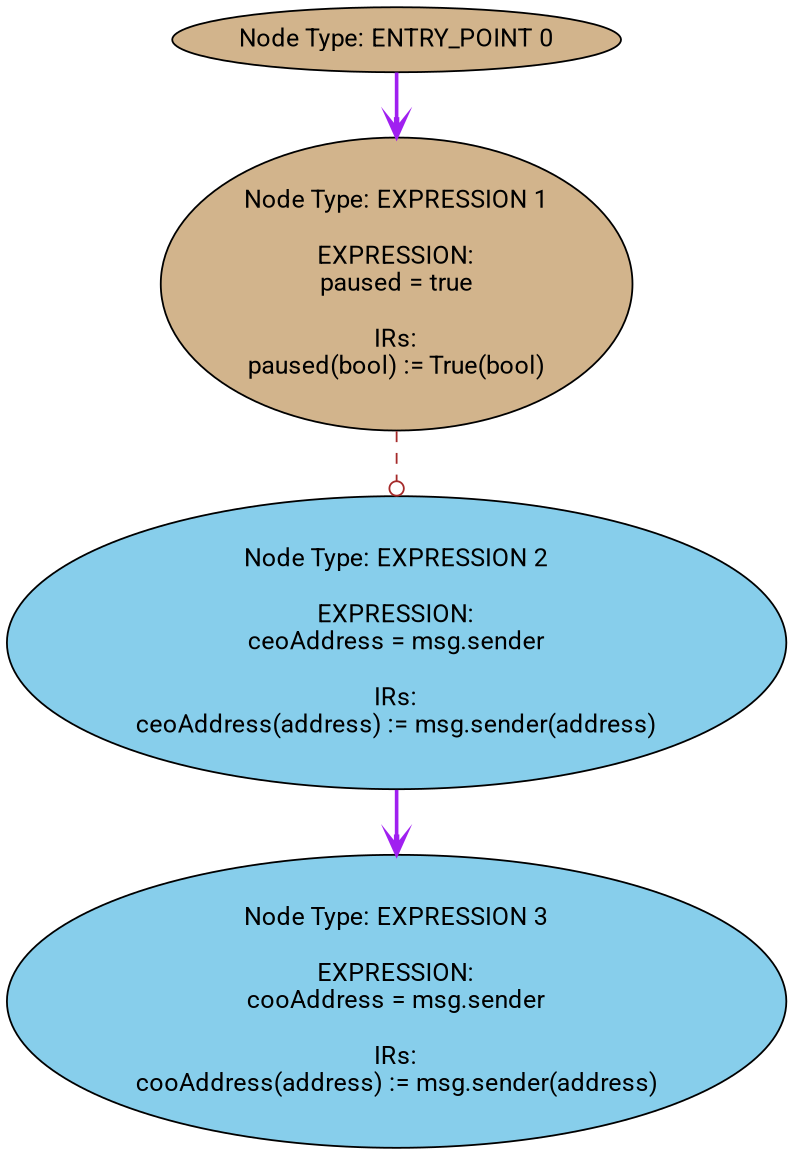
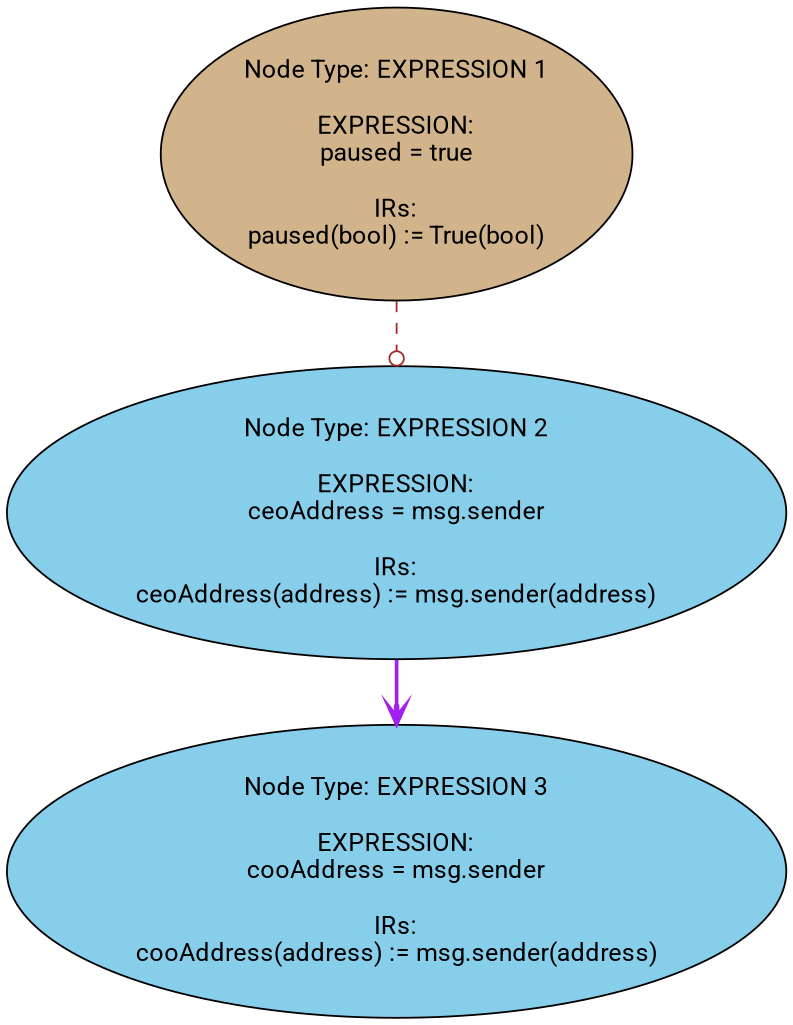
(397, 40) -> none
